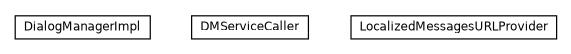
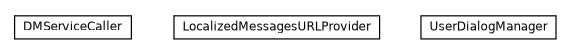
(82, 27) -> none
none -> (488, 27)
